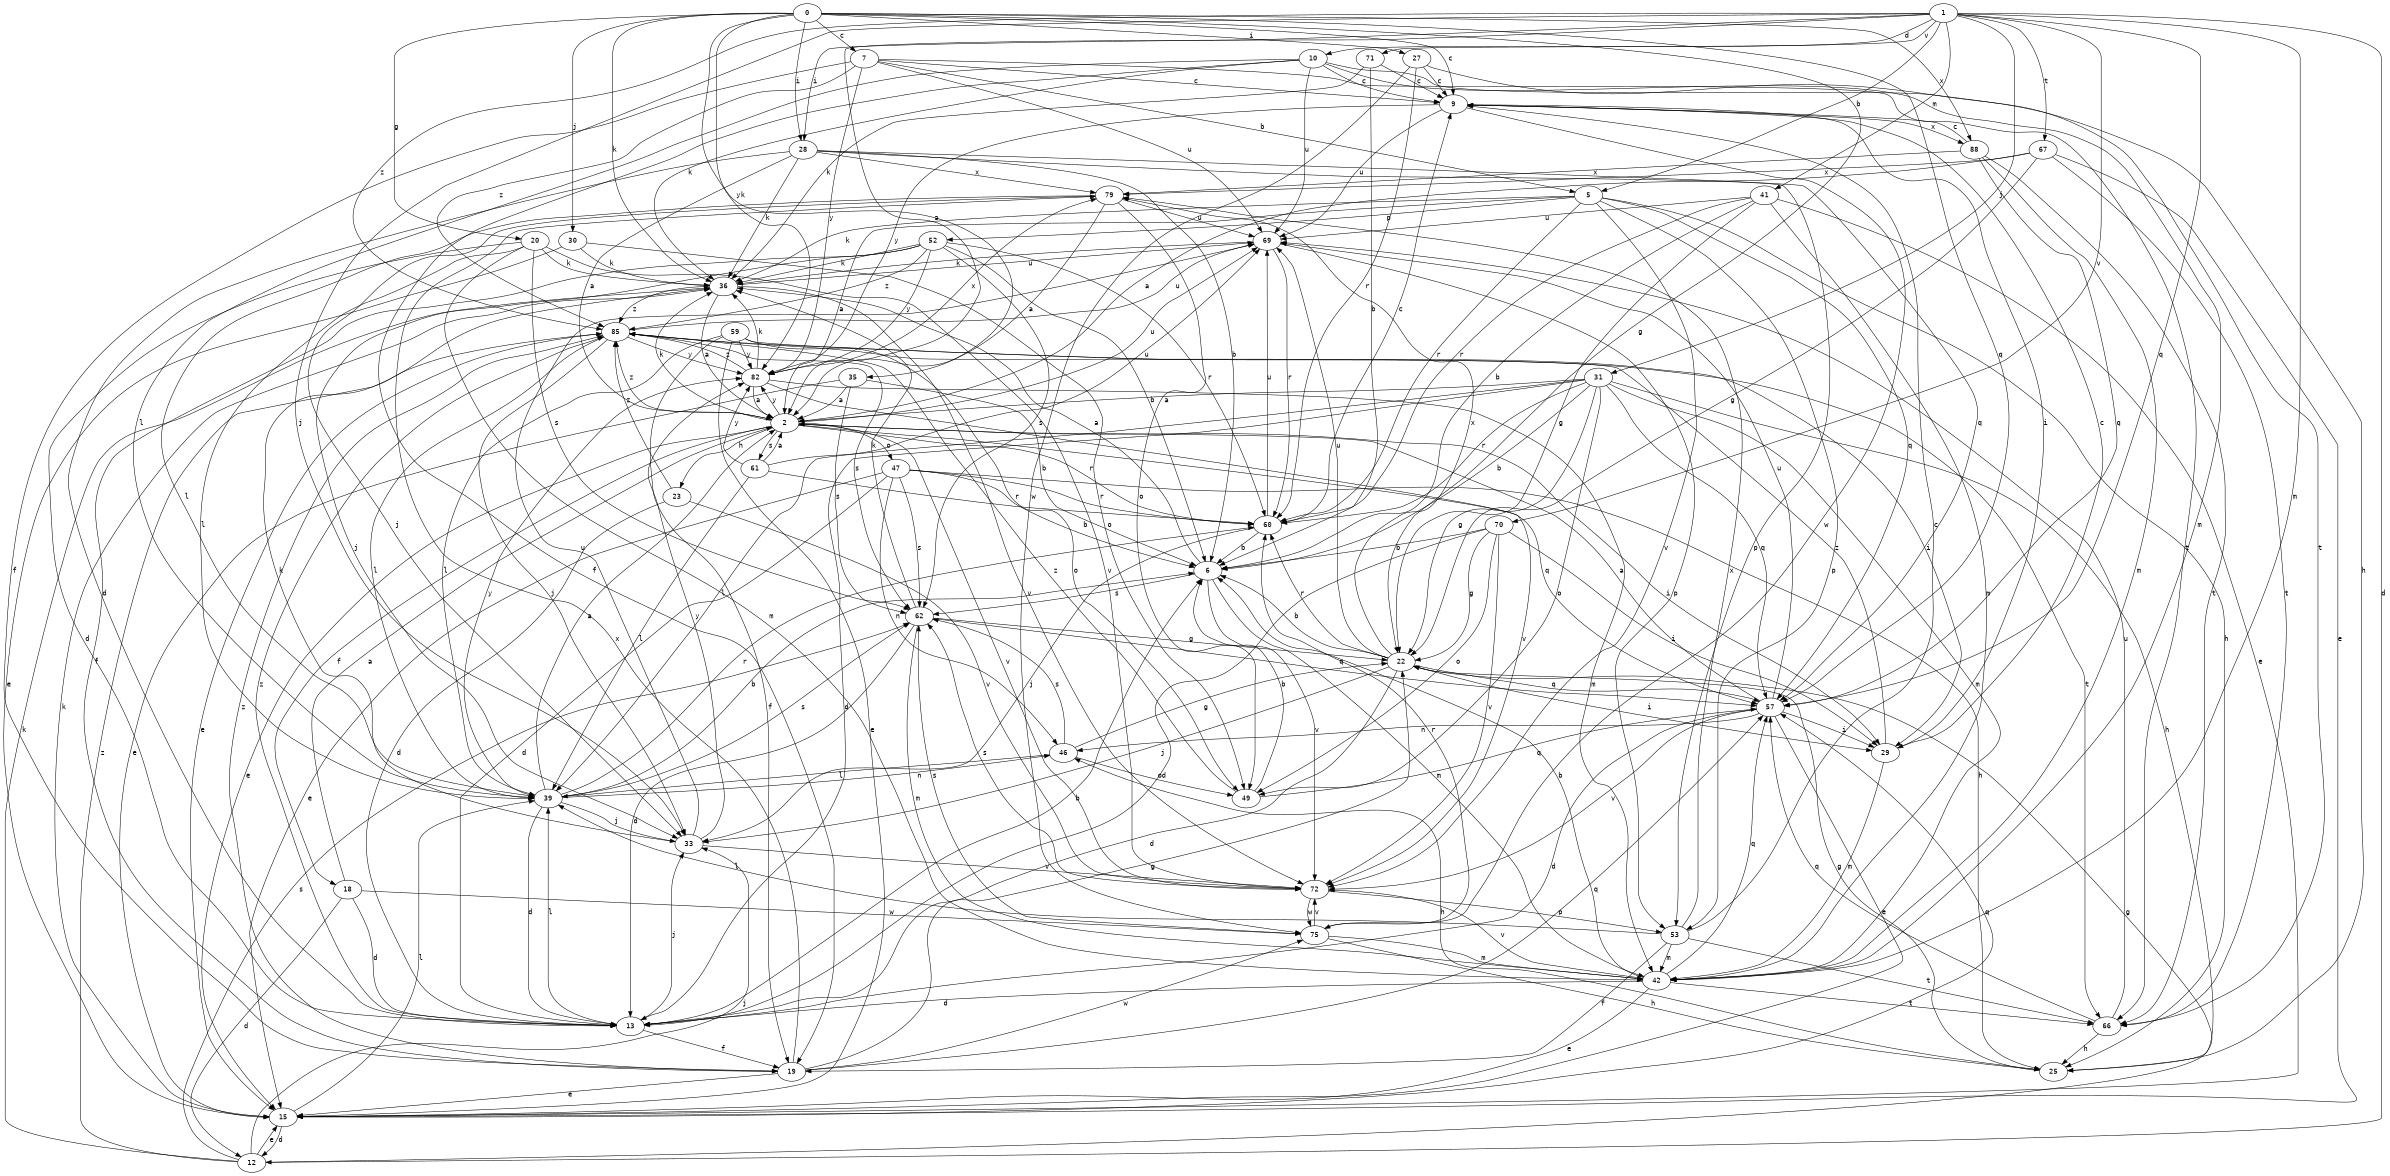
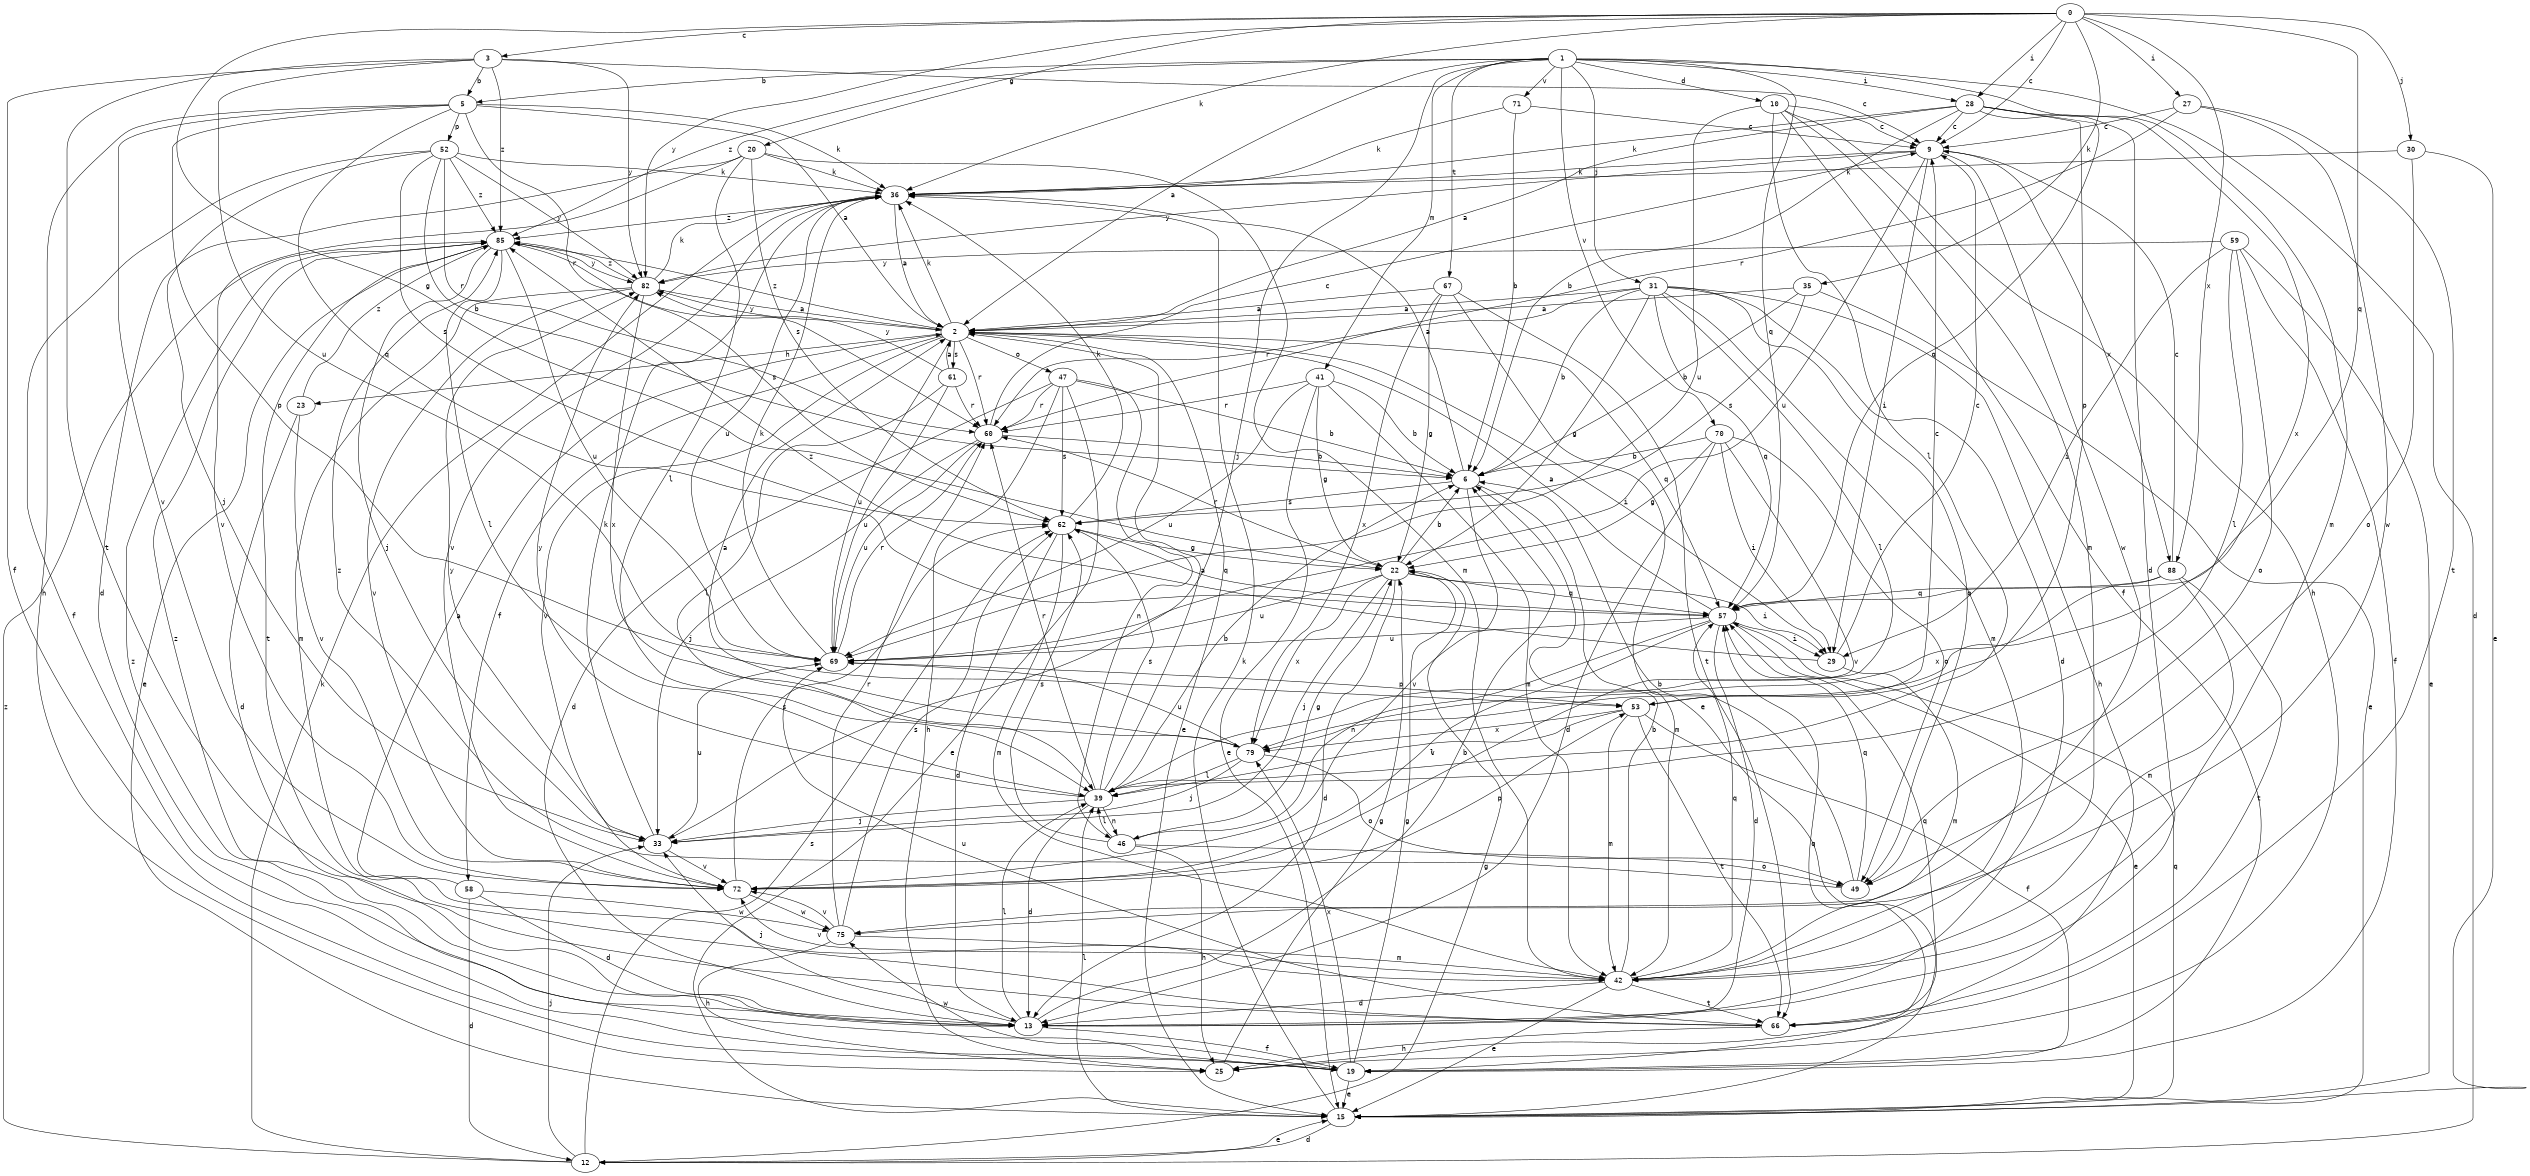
(864, 59) -> (488, 59)
(919, 112) -> (1440, 177)
none -> (1951, 125)
(348, 890) -> (469, 890)
(1500, 969) -> (1202, 932)
